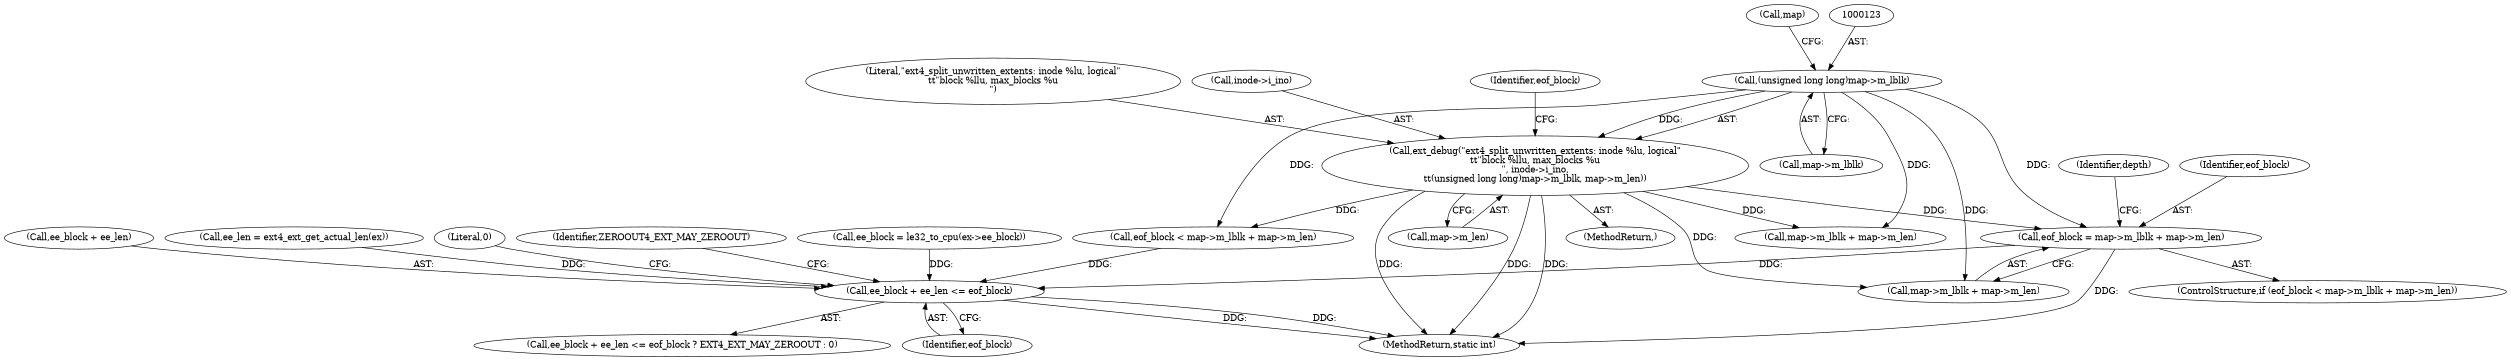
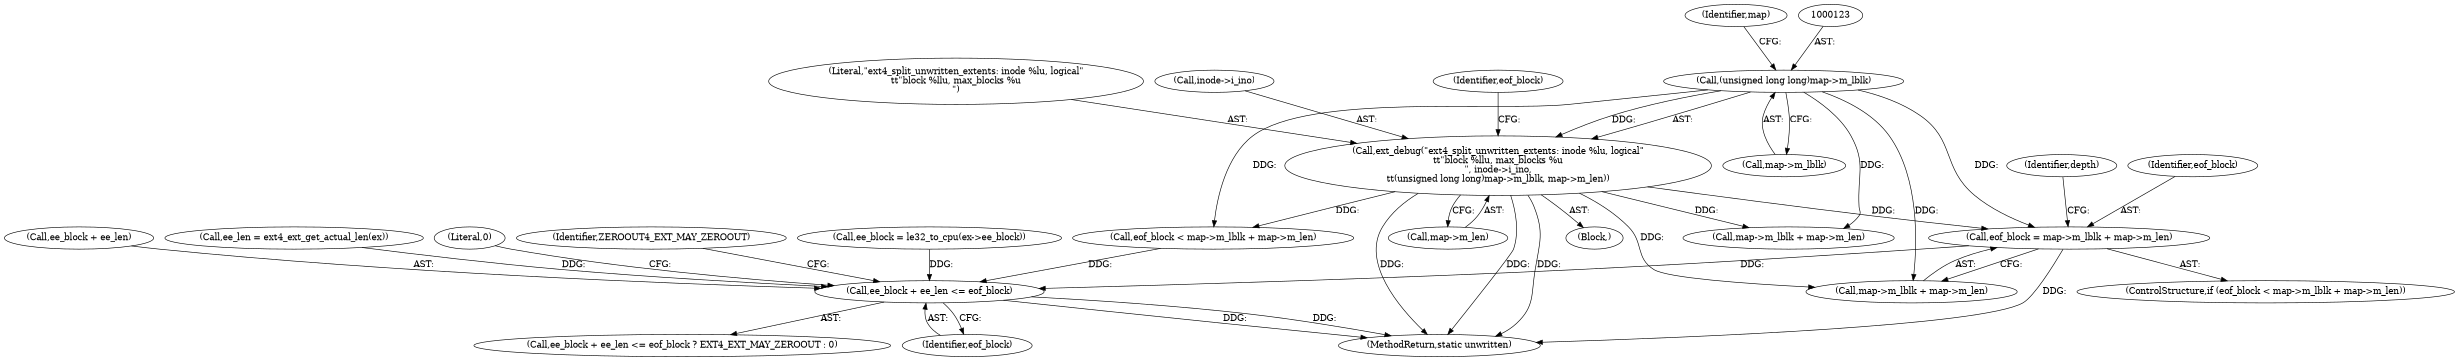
(1782, 15) -> (1736, 15)
(1620, 238) -> (1595, 238)
(1439, 346) -> (1439, 346)
